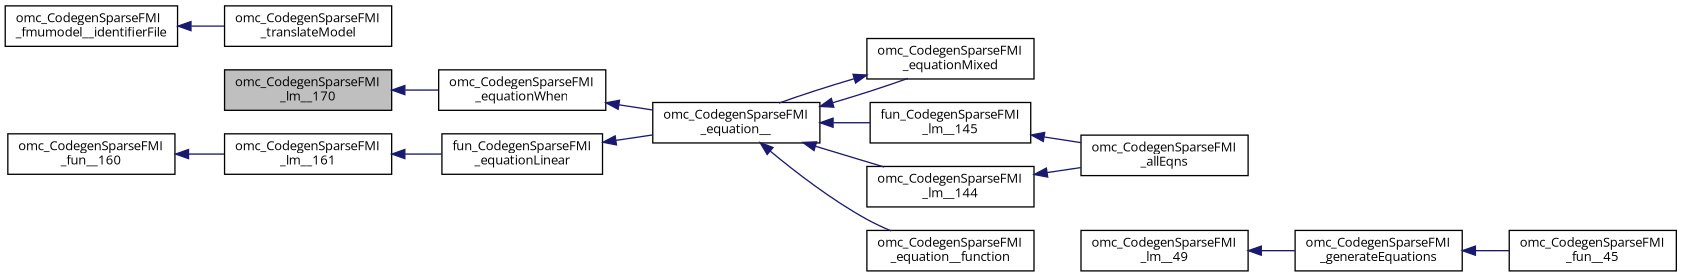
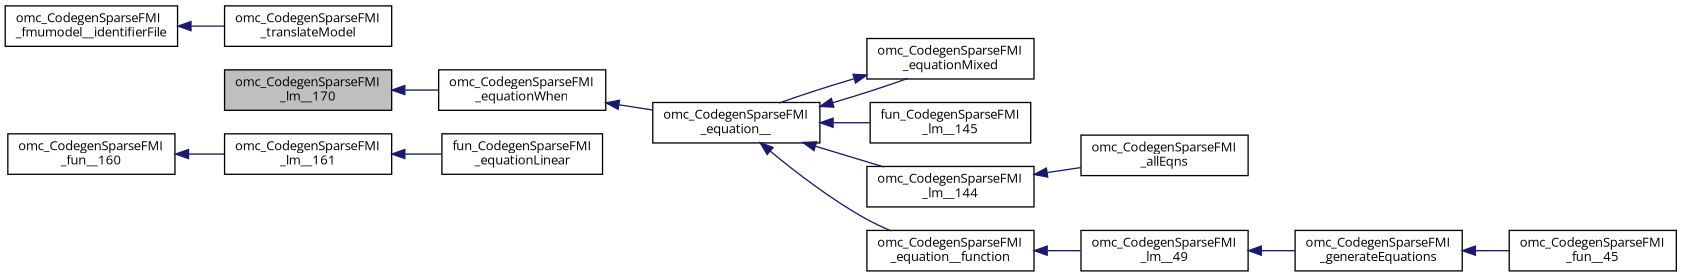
(634, 138) -> none
(1063, 140) -> none
none -> (1064, 251)
